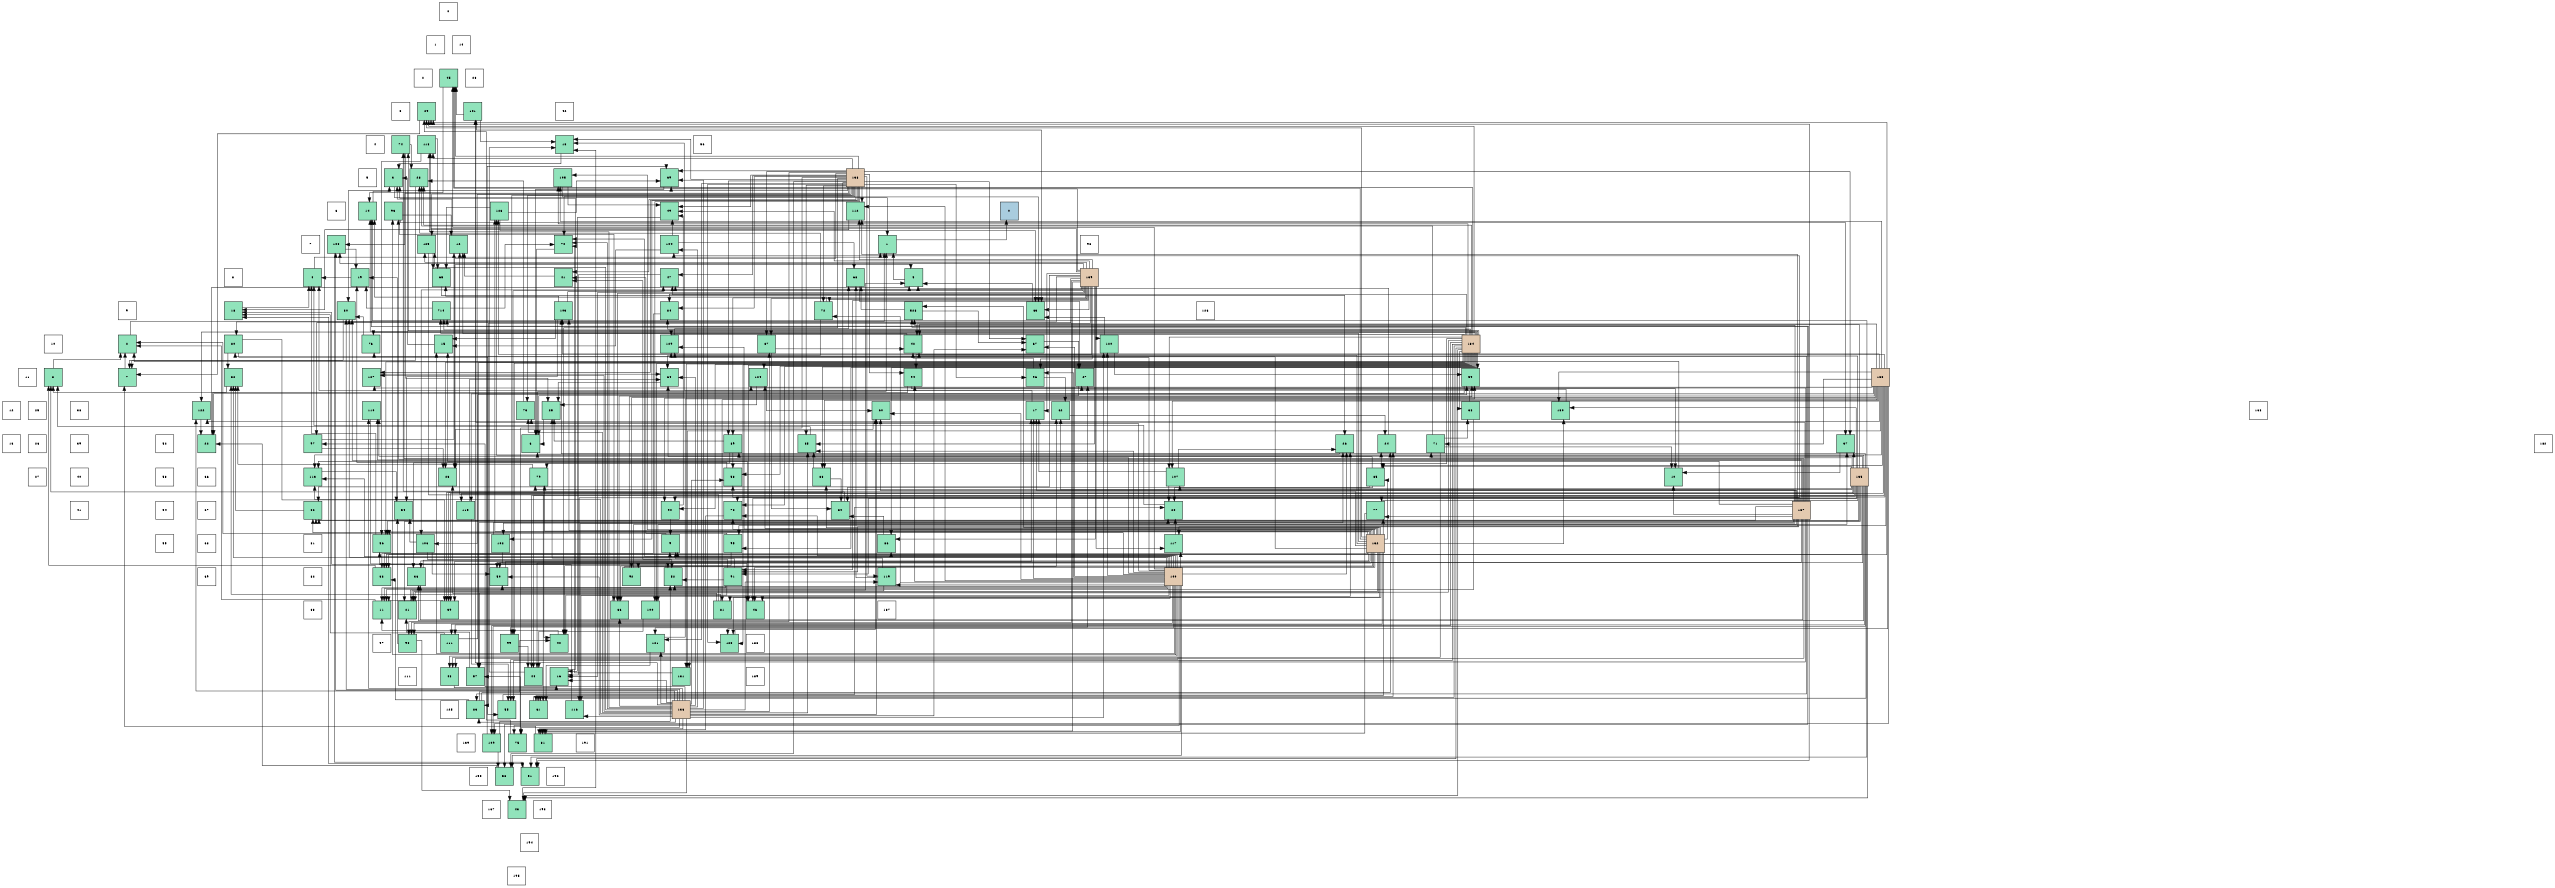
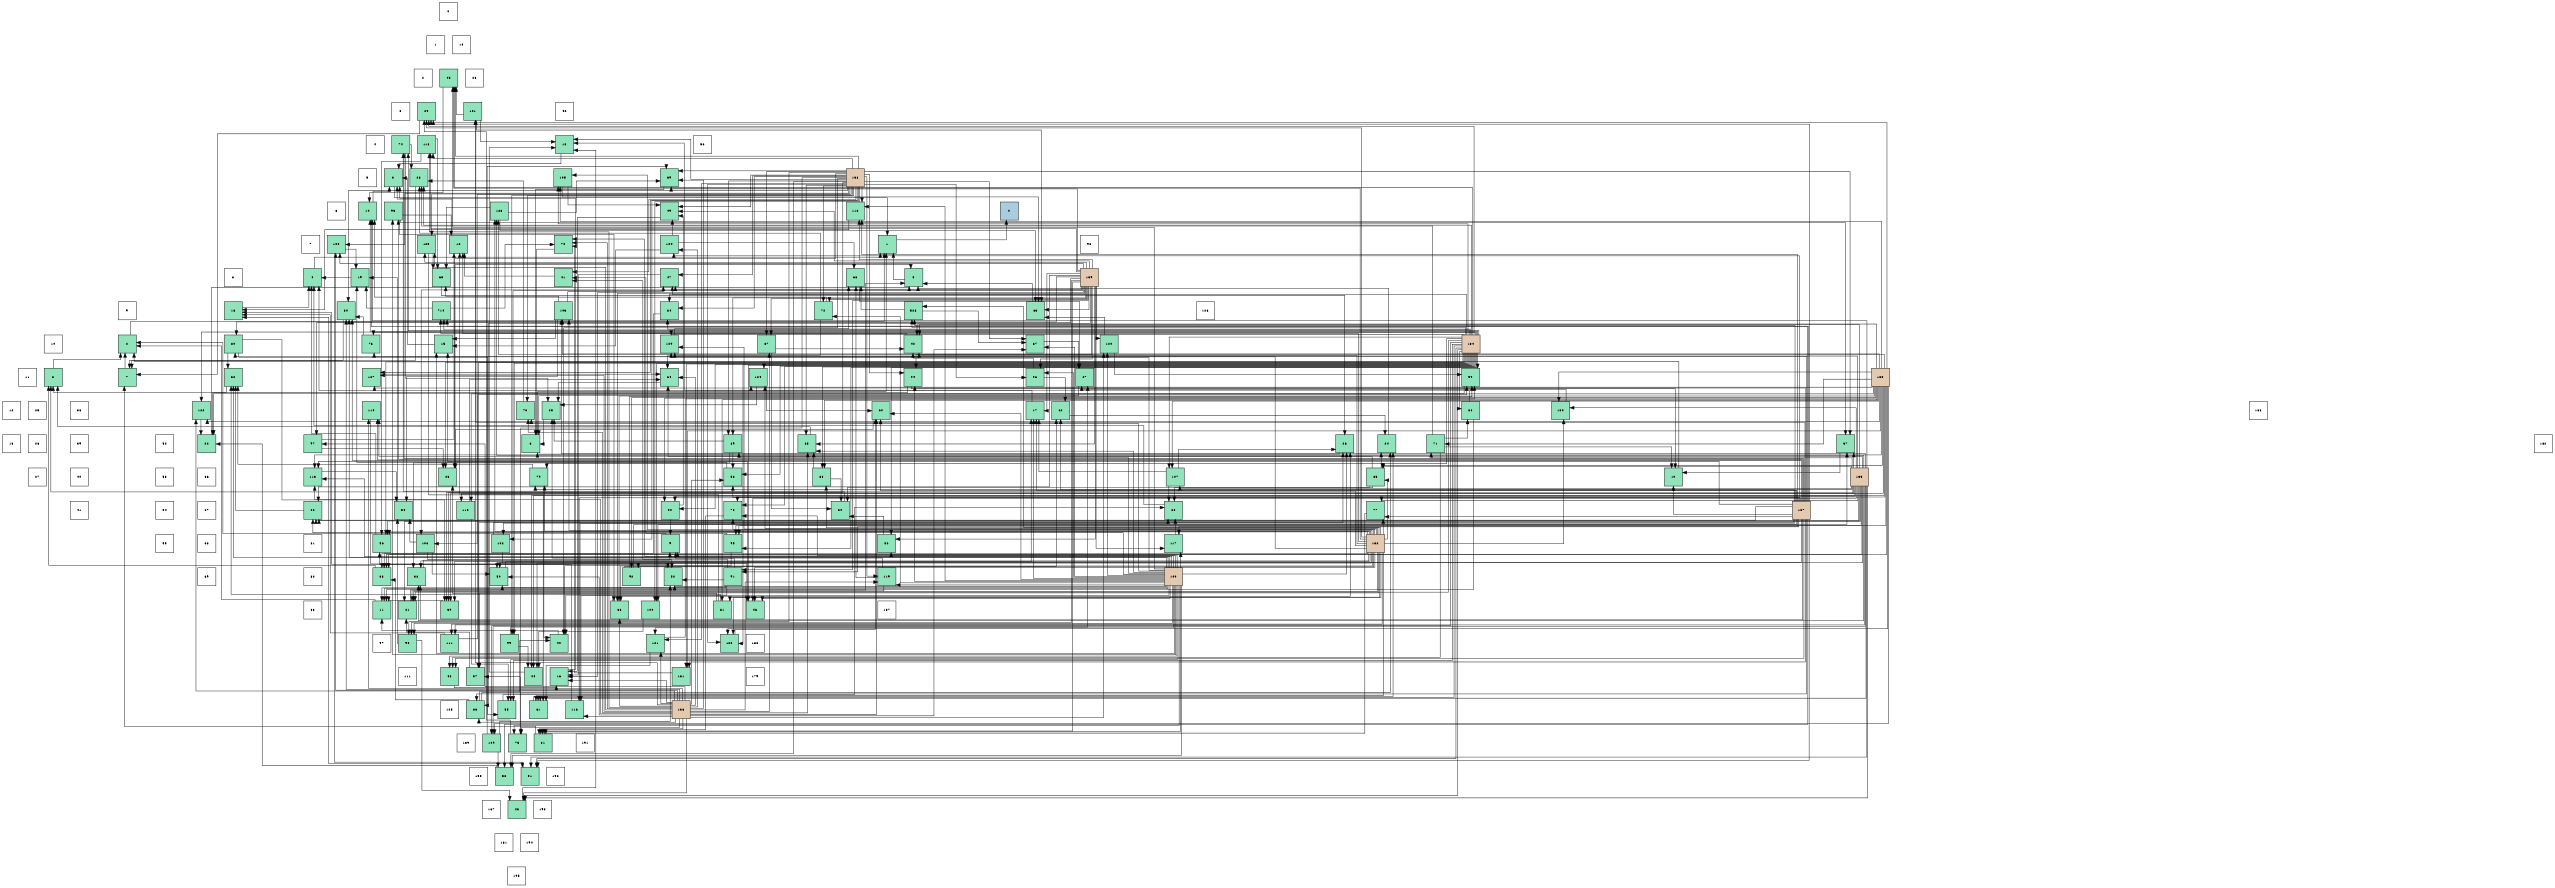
(697, 197) -> none
(1270, 499) -> (1316, 525)
(755, 676) -> (755, 676)
none -> (504, 843)
